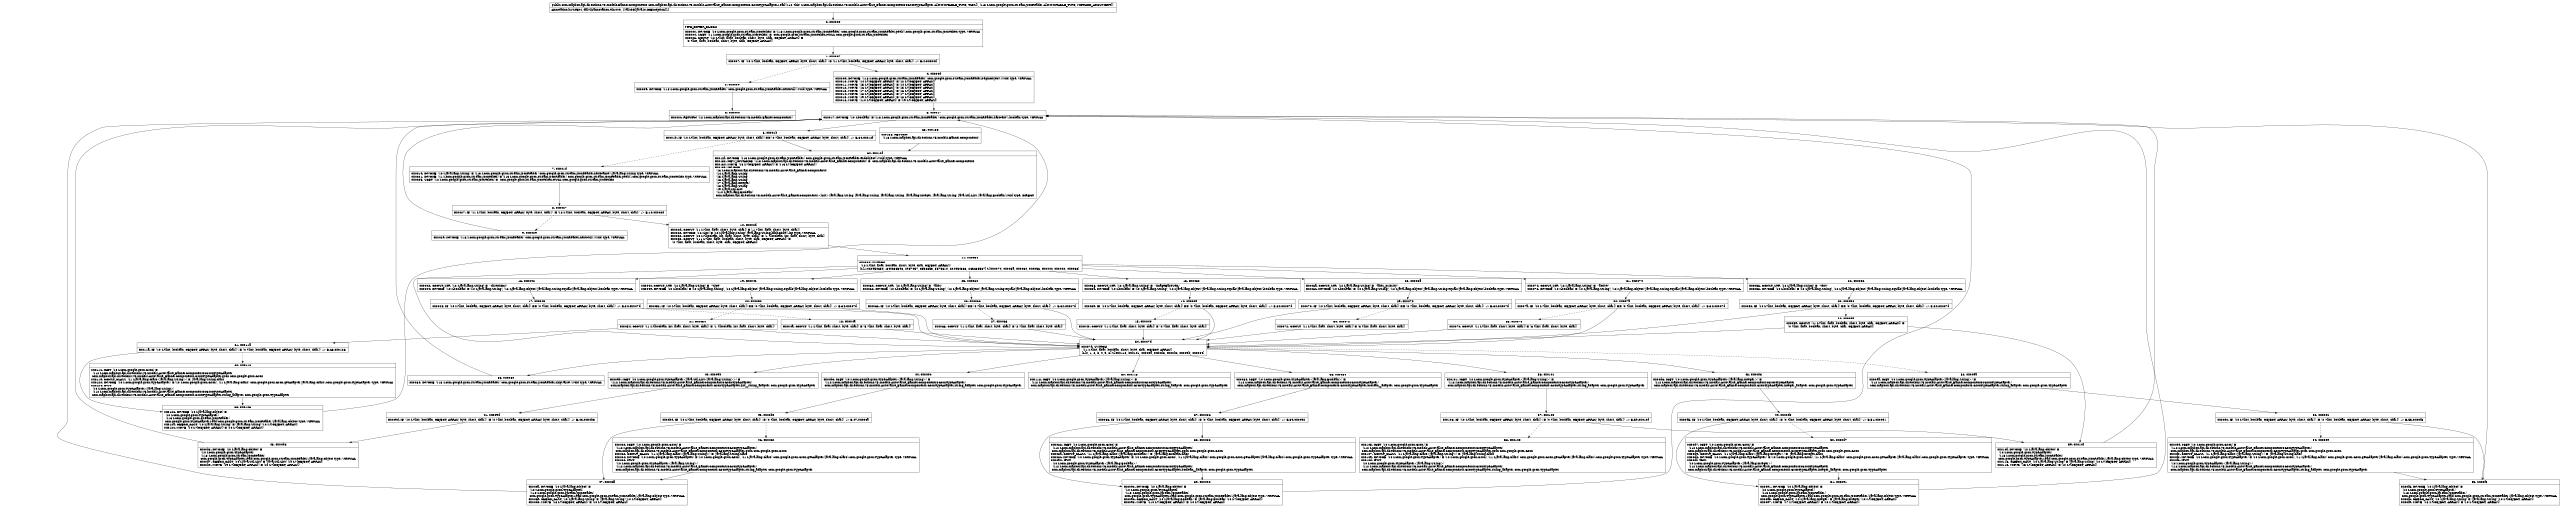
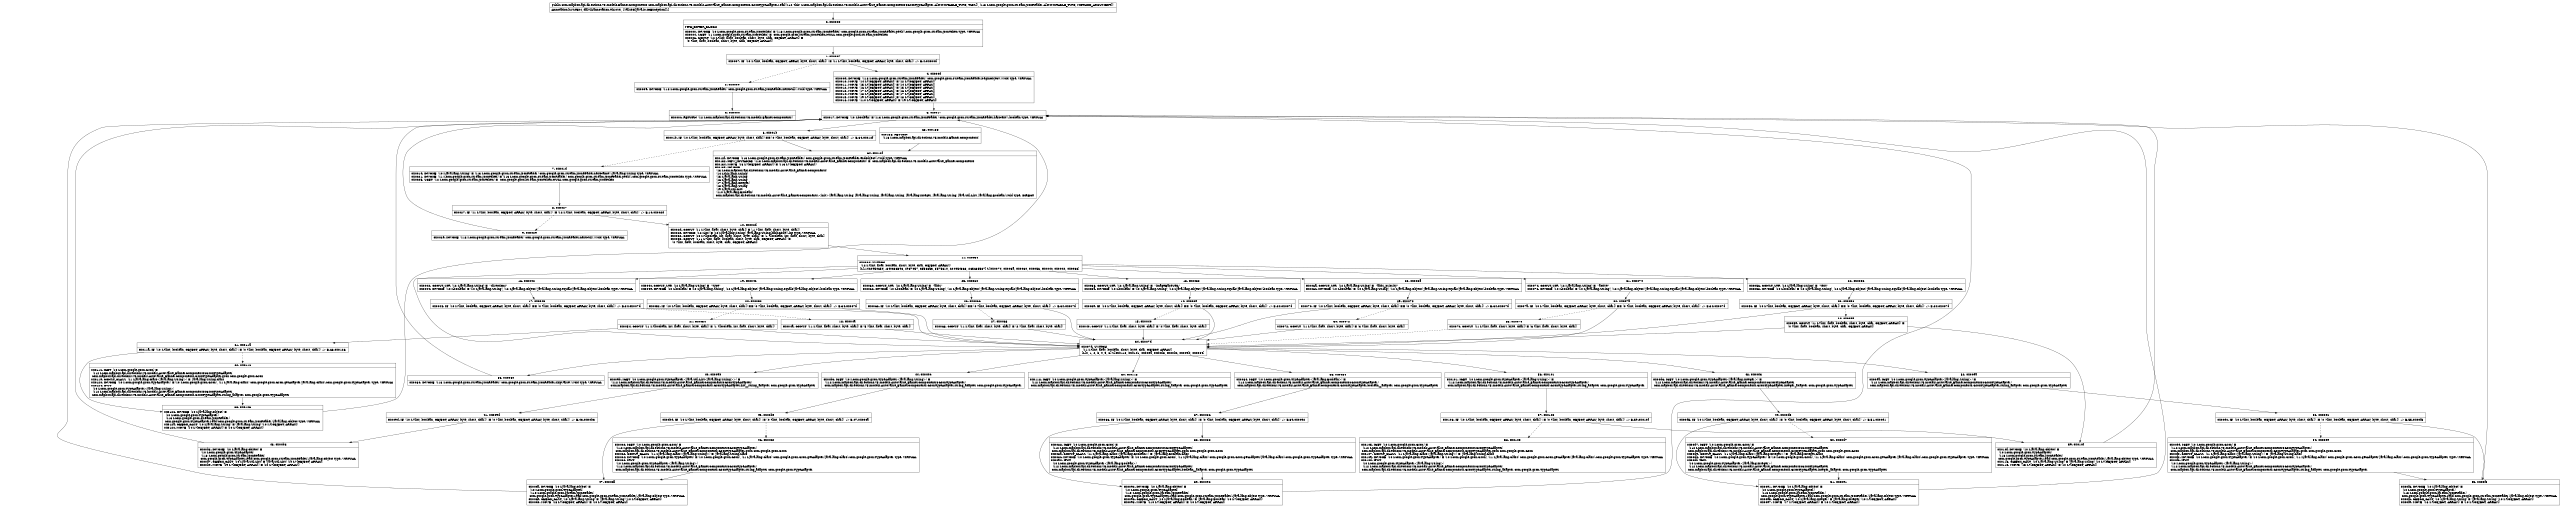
(732, 174) -> (731, 174)
(1332, 337) -> (1332, 337)
(1567, 352) -> (1567, 352)
